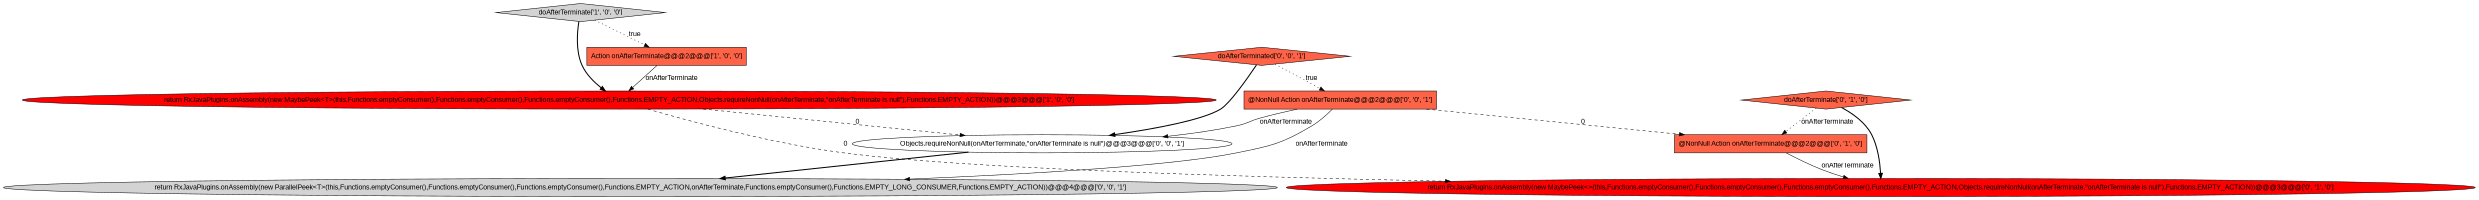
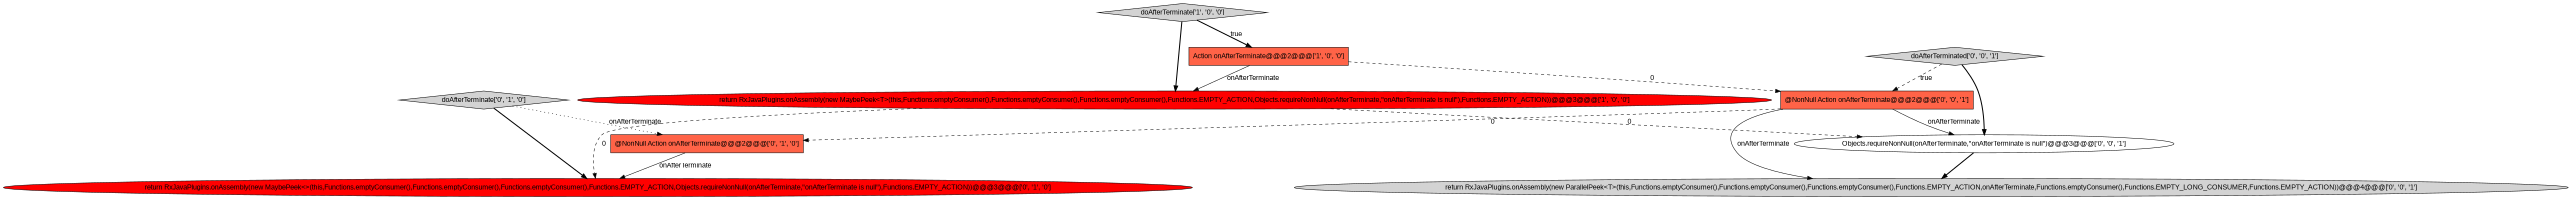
(620, 32) -> (1222, 32)
(1262, 56) -> (1955, 56)
(1298, 76) -> (1920, 76)
none -> (1562, 76)
(1826, 100) -> (484, 100)
